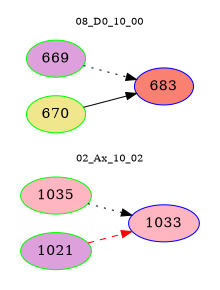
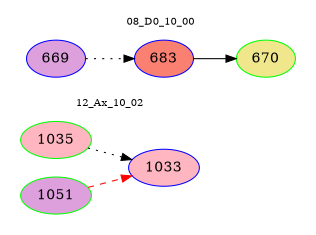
(56, 59) -> (56, 59)
(105, 102) -> (210, 59)
(110, 159) -> (110, 103)
(56, 251) -> (56, 196)
